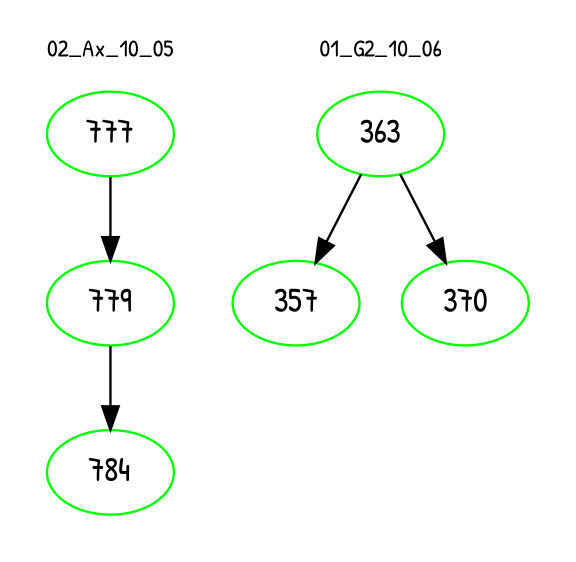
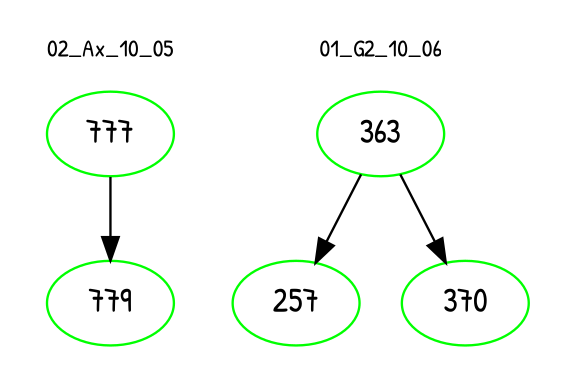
(296, 303) -> (296, 303)
(110, 472) -> none
